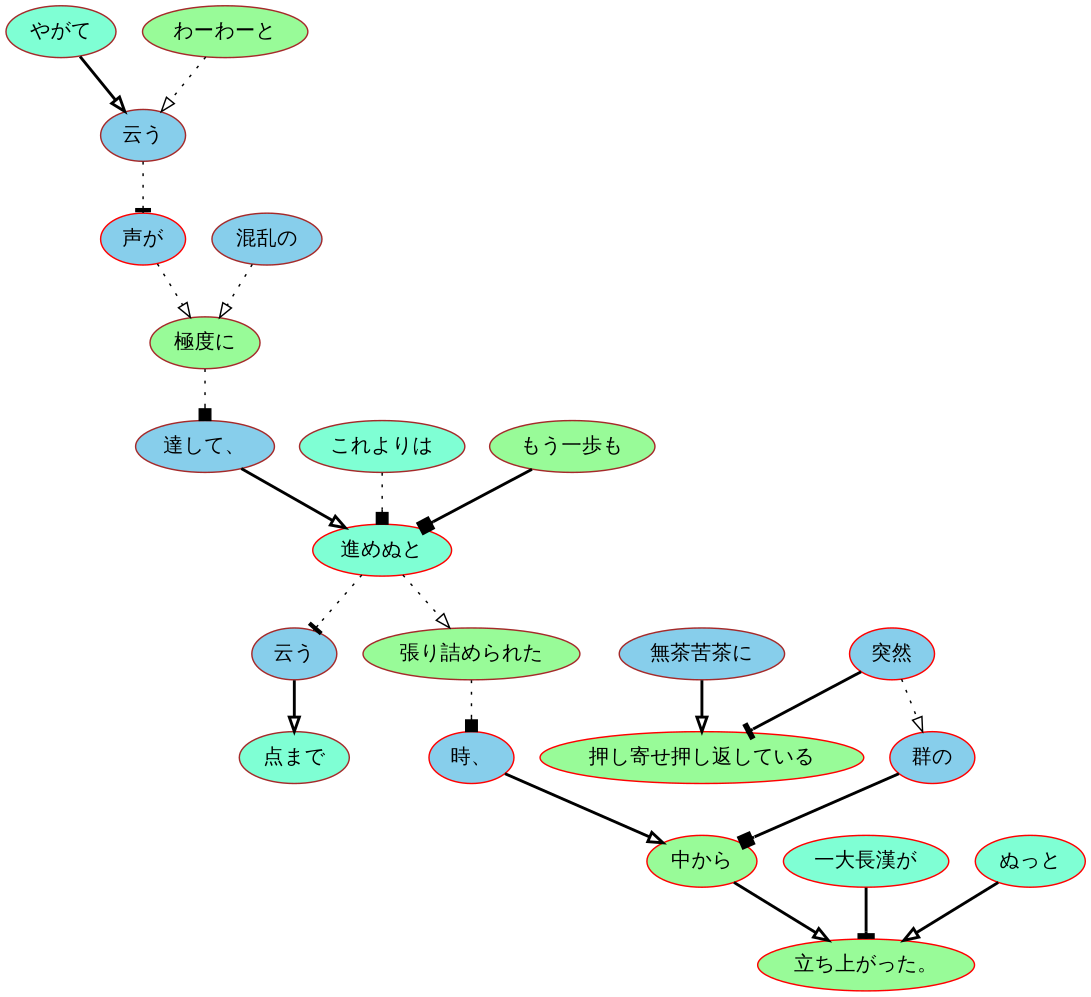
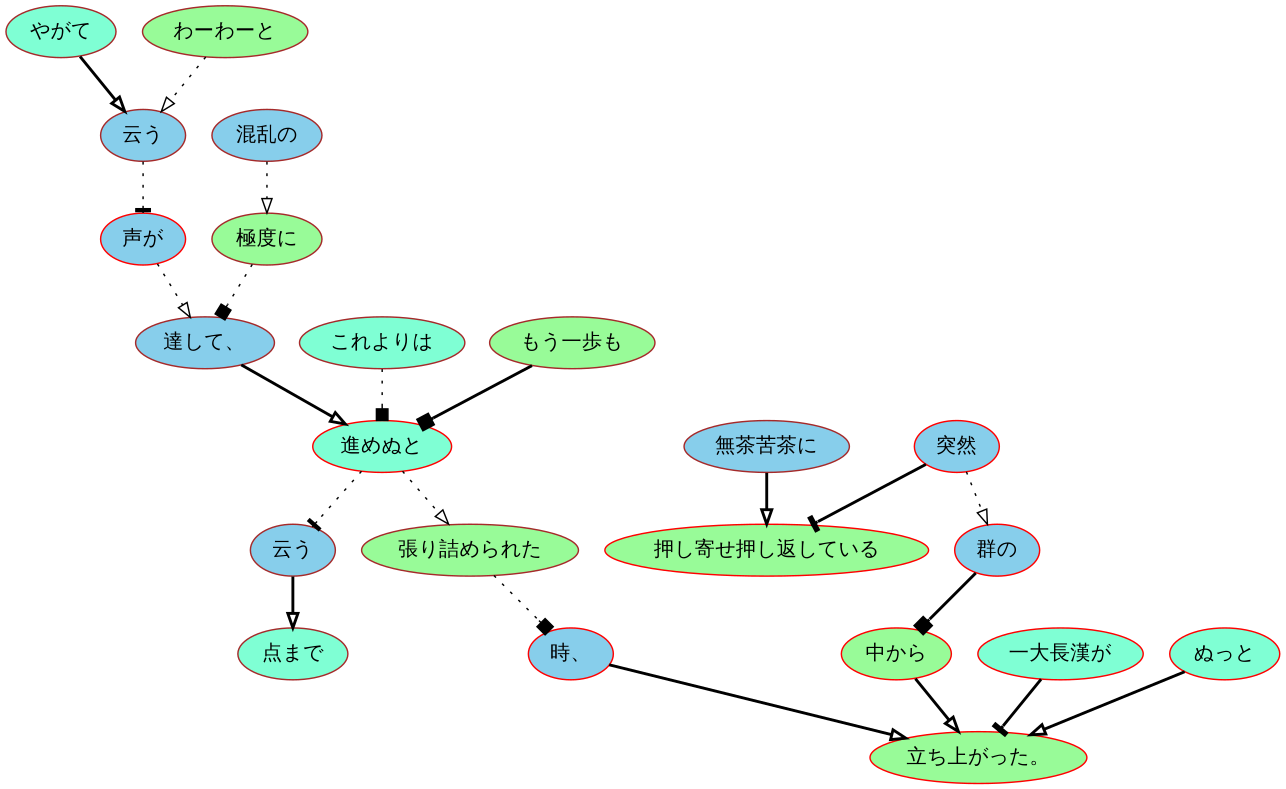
(170, 284) -> (170, 284)
(577, 805) -> (750, 700)
